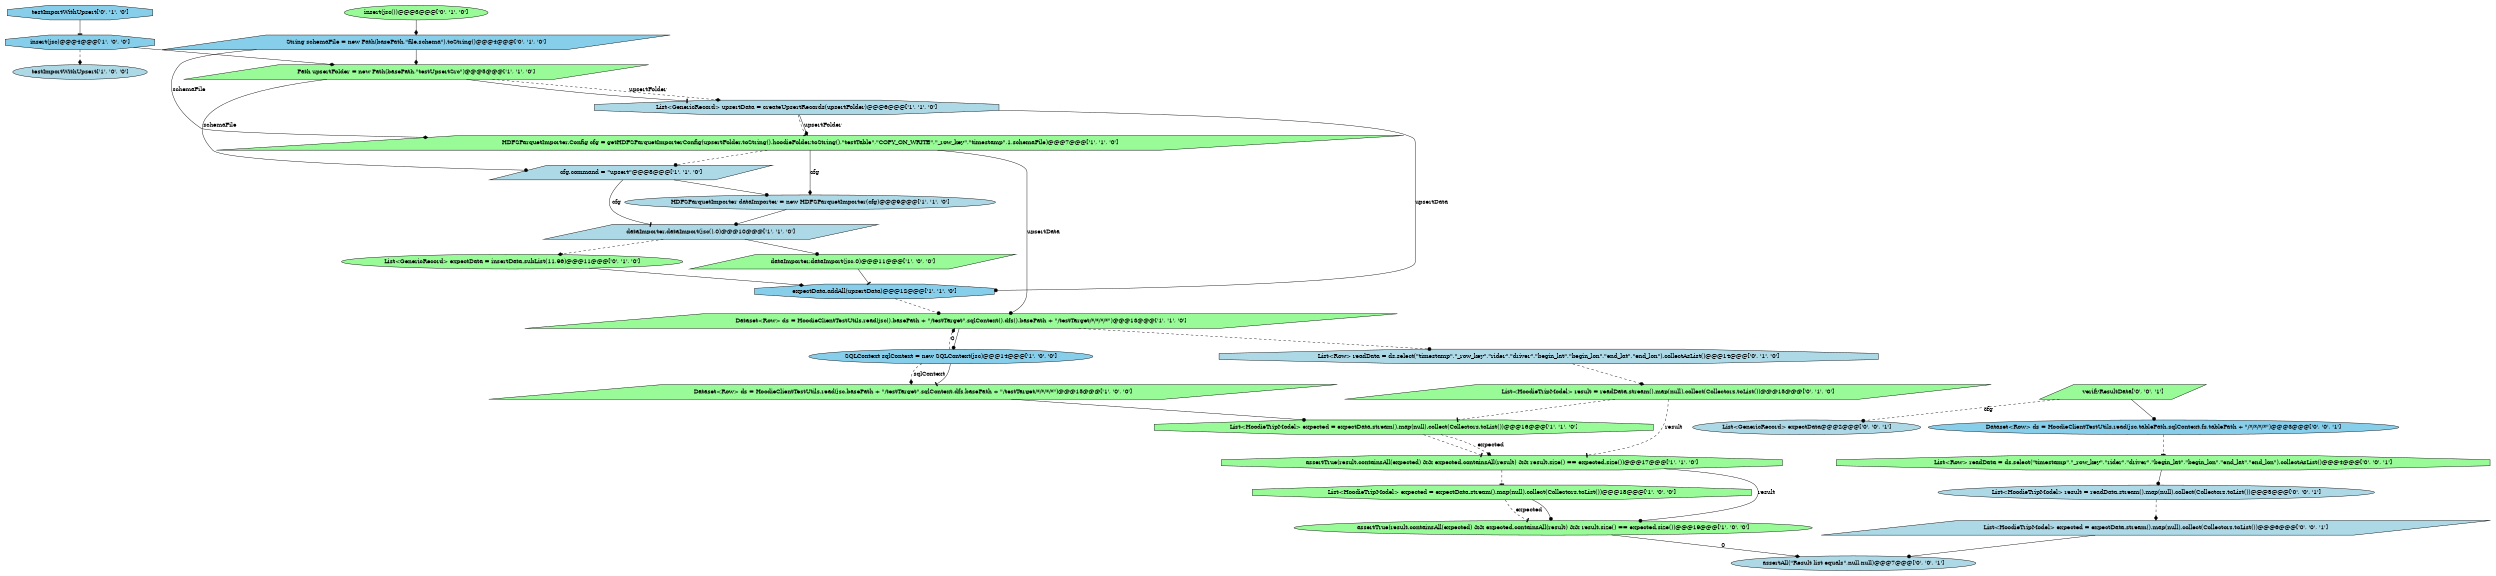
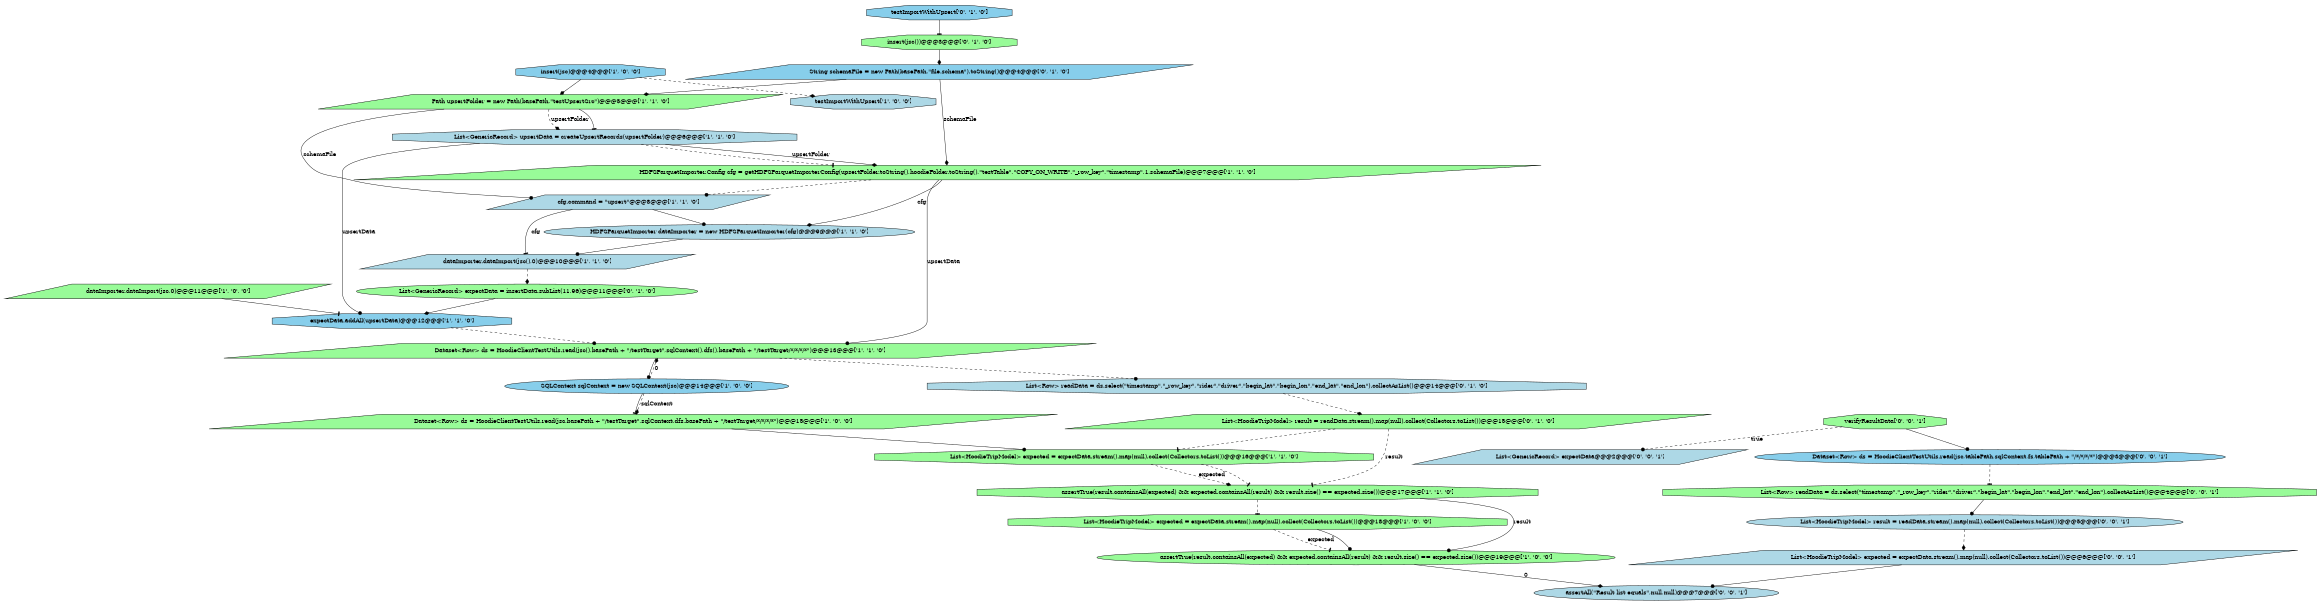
(416, 13) -> (939, 42)
(80, 26) -> (939, 26)
(80, 72) -> (863, 102)
(780, 246) -> none
(2123, 392) -> (1885, 422)
(1988, 410) -> (1757, 439)
(1807, 427) -> (1580, 457)
